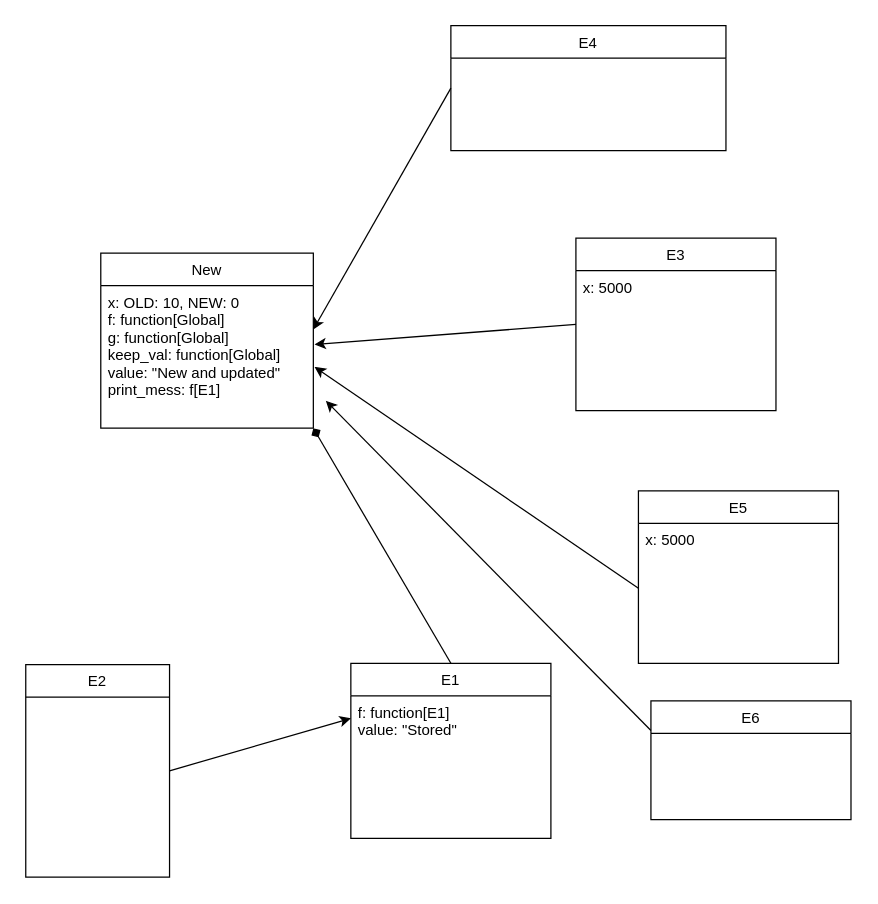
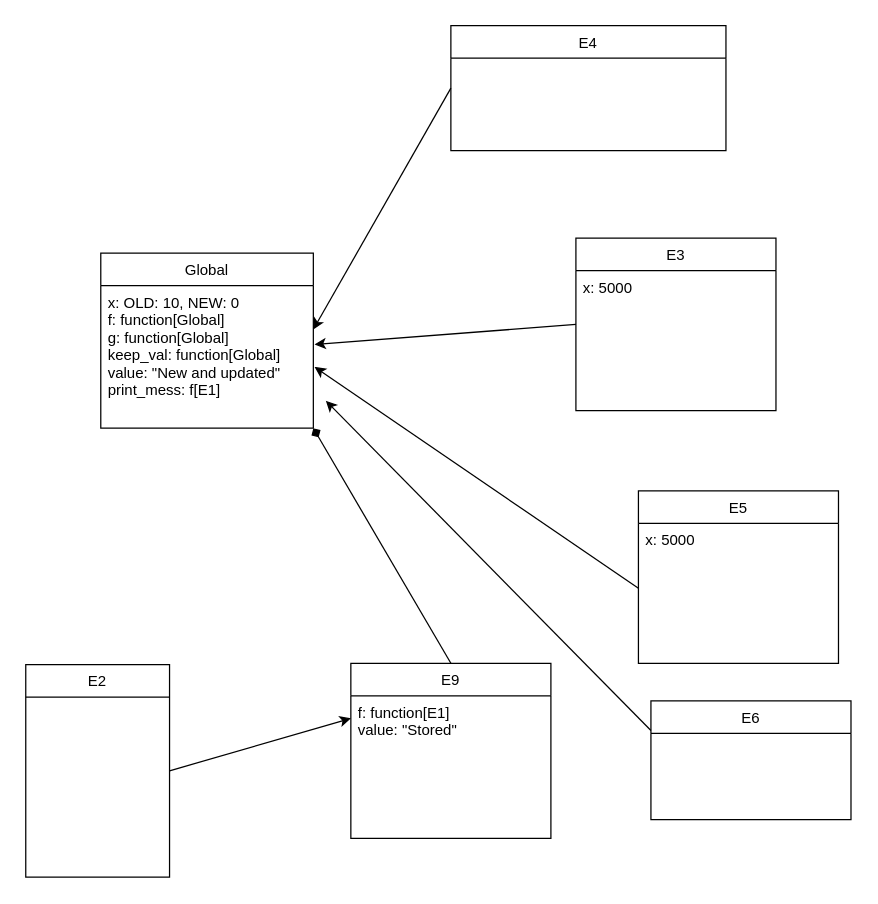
(206, 270) -> (206, 270)
(450, 680) -> (450, 680)
